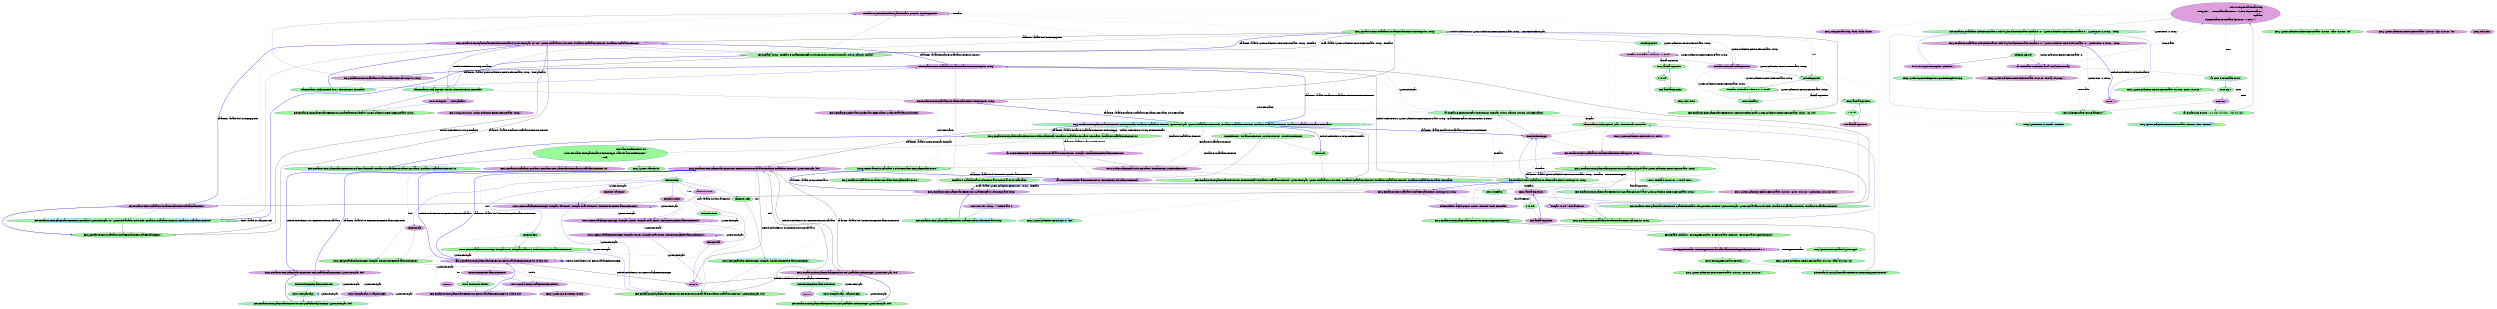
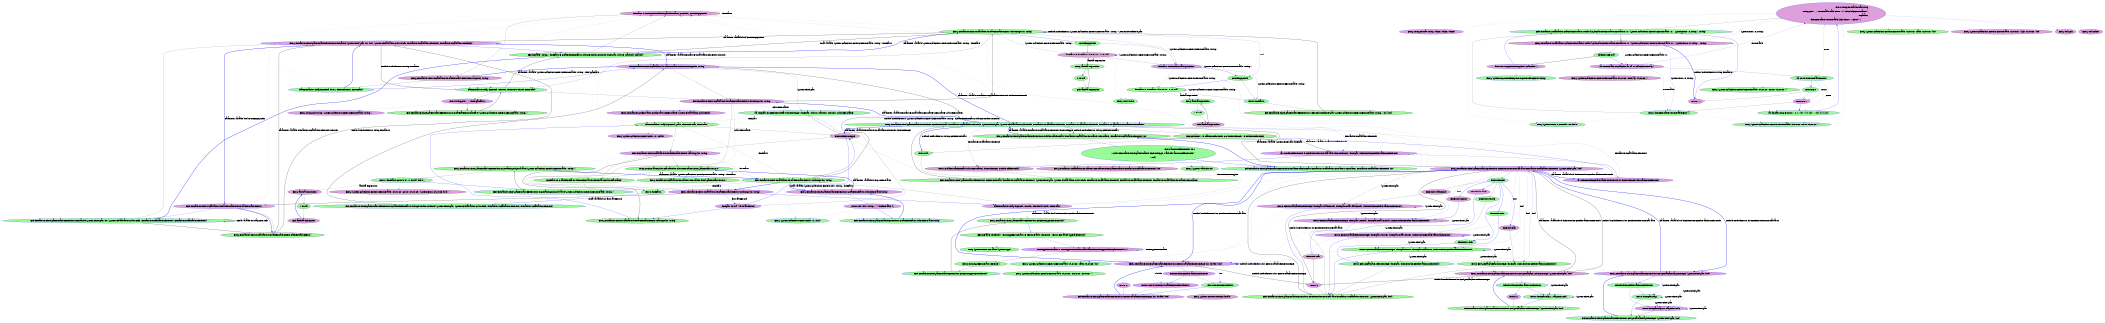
none -> (2066, 32)
(442, 246) -> (1653, 302)
